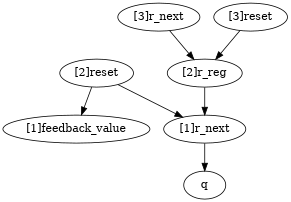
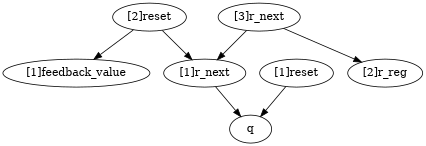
(251, 17) -> none
none -> (297, 73)
(205, 97) -> (235, 42)
